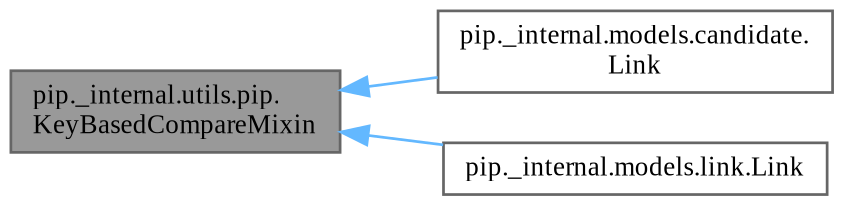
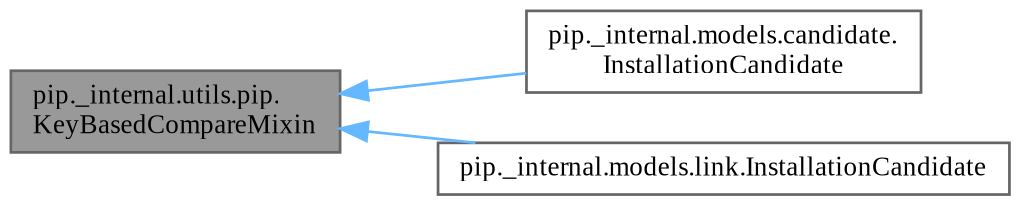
(635, 52) -> (724, 52)
(635, 169) -> (724, 169)
